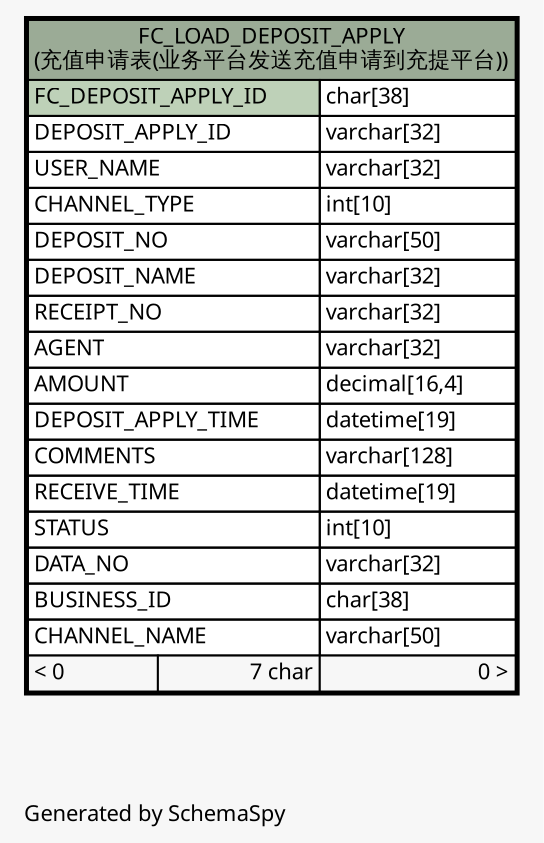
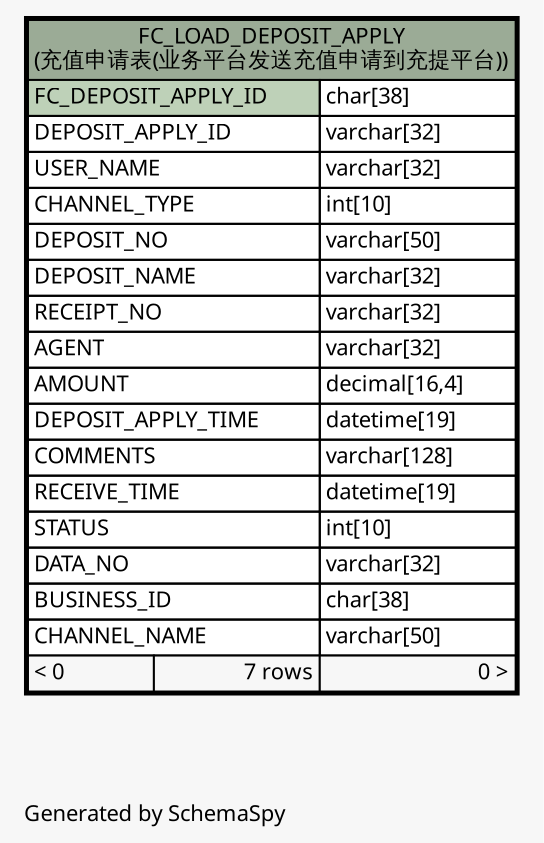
(282, 673) -> (279, 673)
